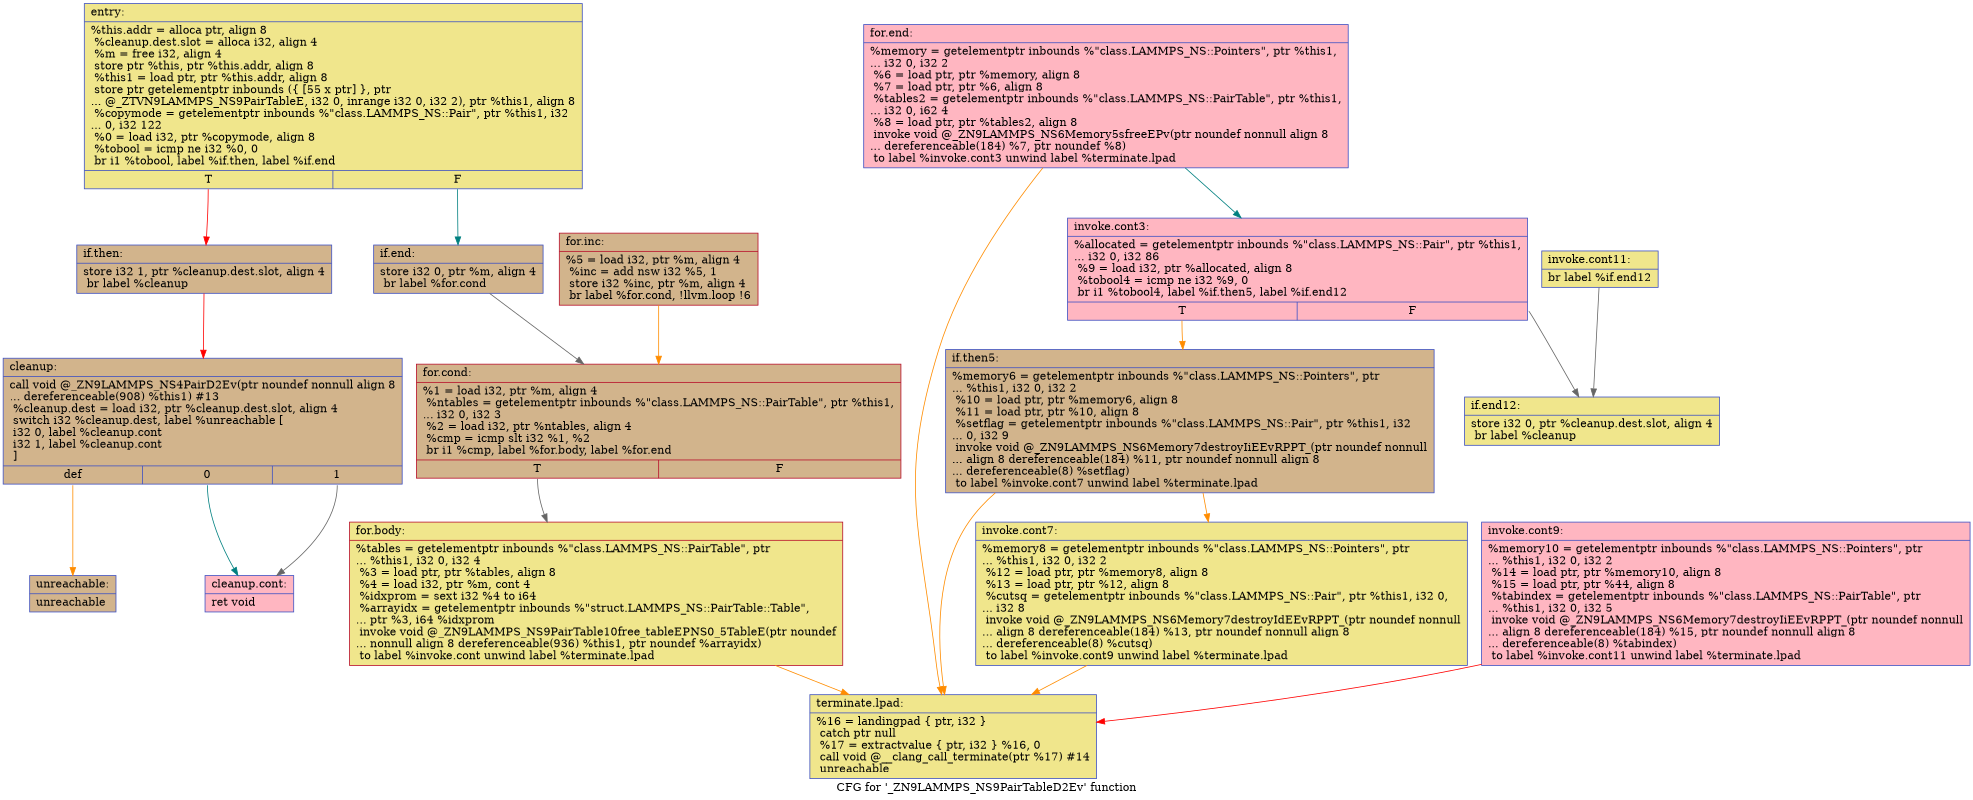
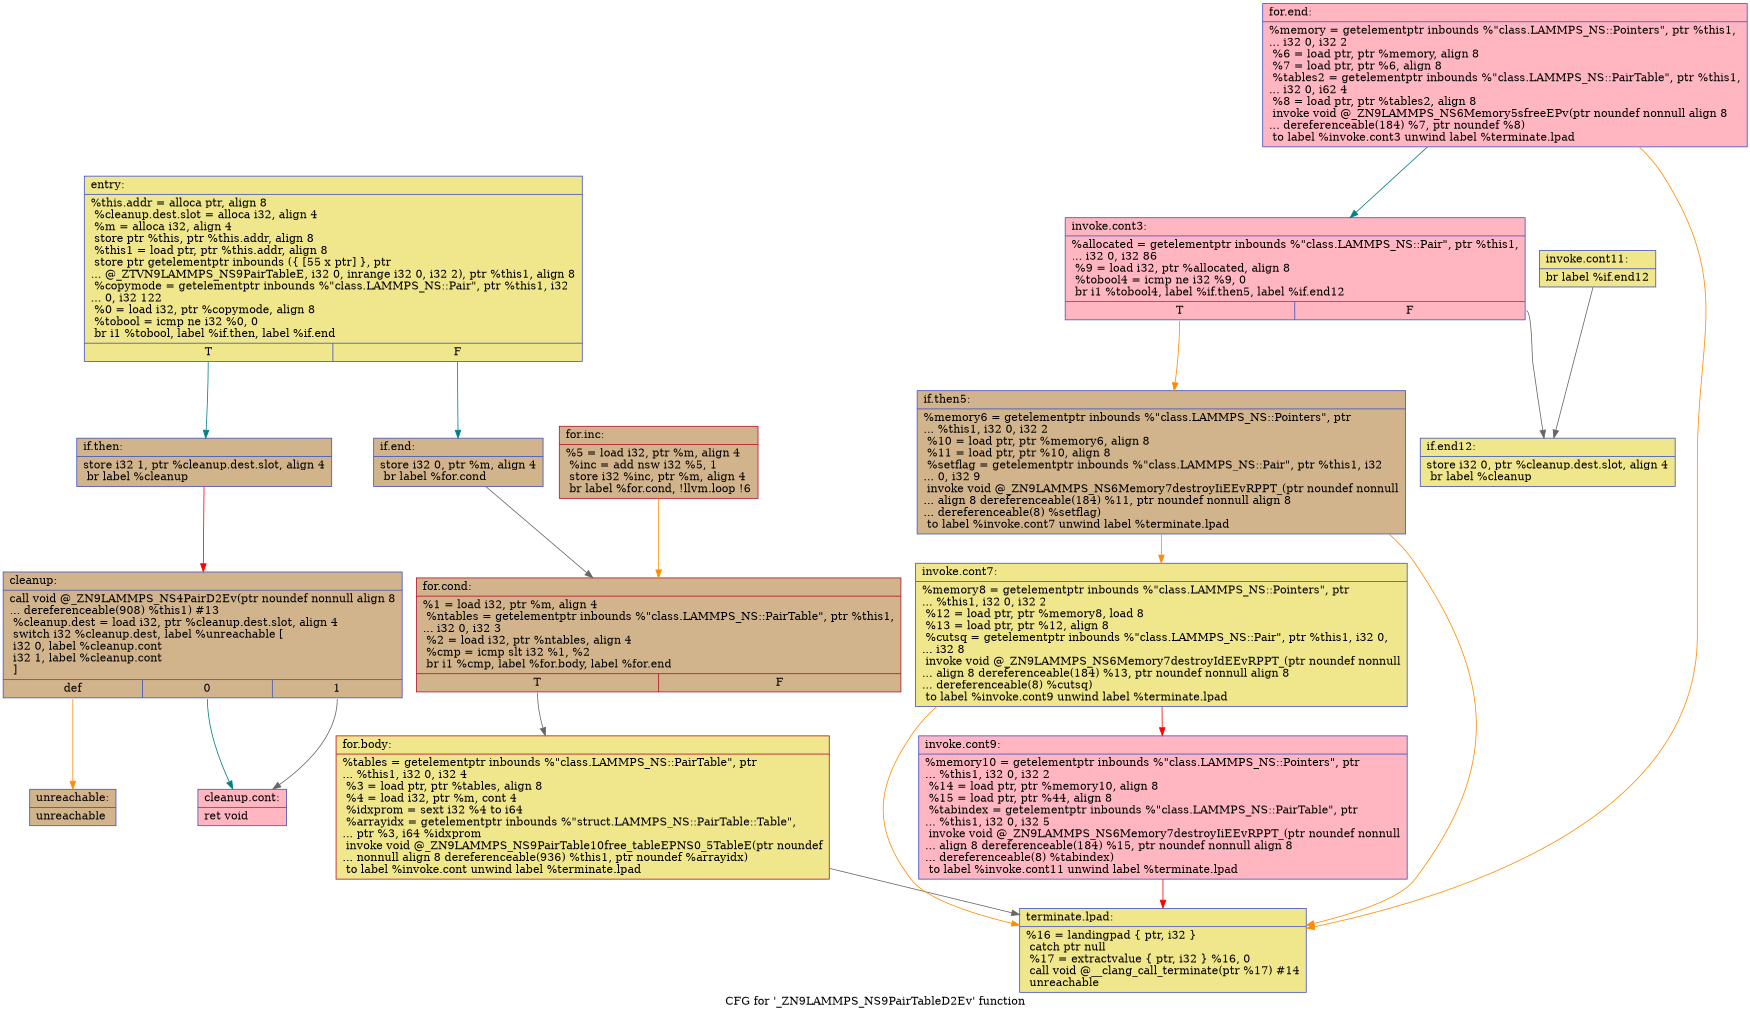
(156, 54) -> (162, 227)
(208, 213) -> (208, 396)
(1095, 573) -> (1033, 614)
(808, 679) -> (911, 888)
none -> (1162, 717)
